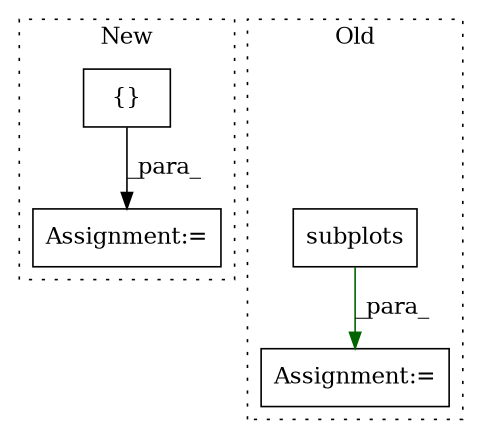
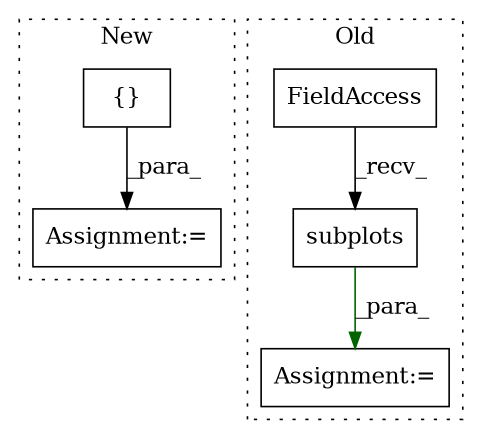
none -> (355, 98)
